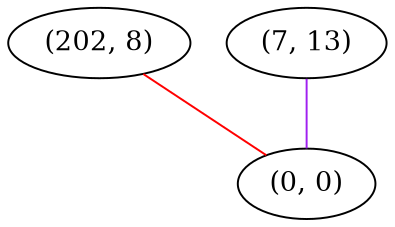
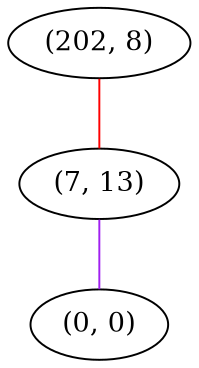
(205, 115) -> (99, 114)
